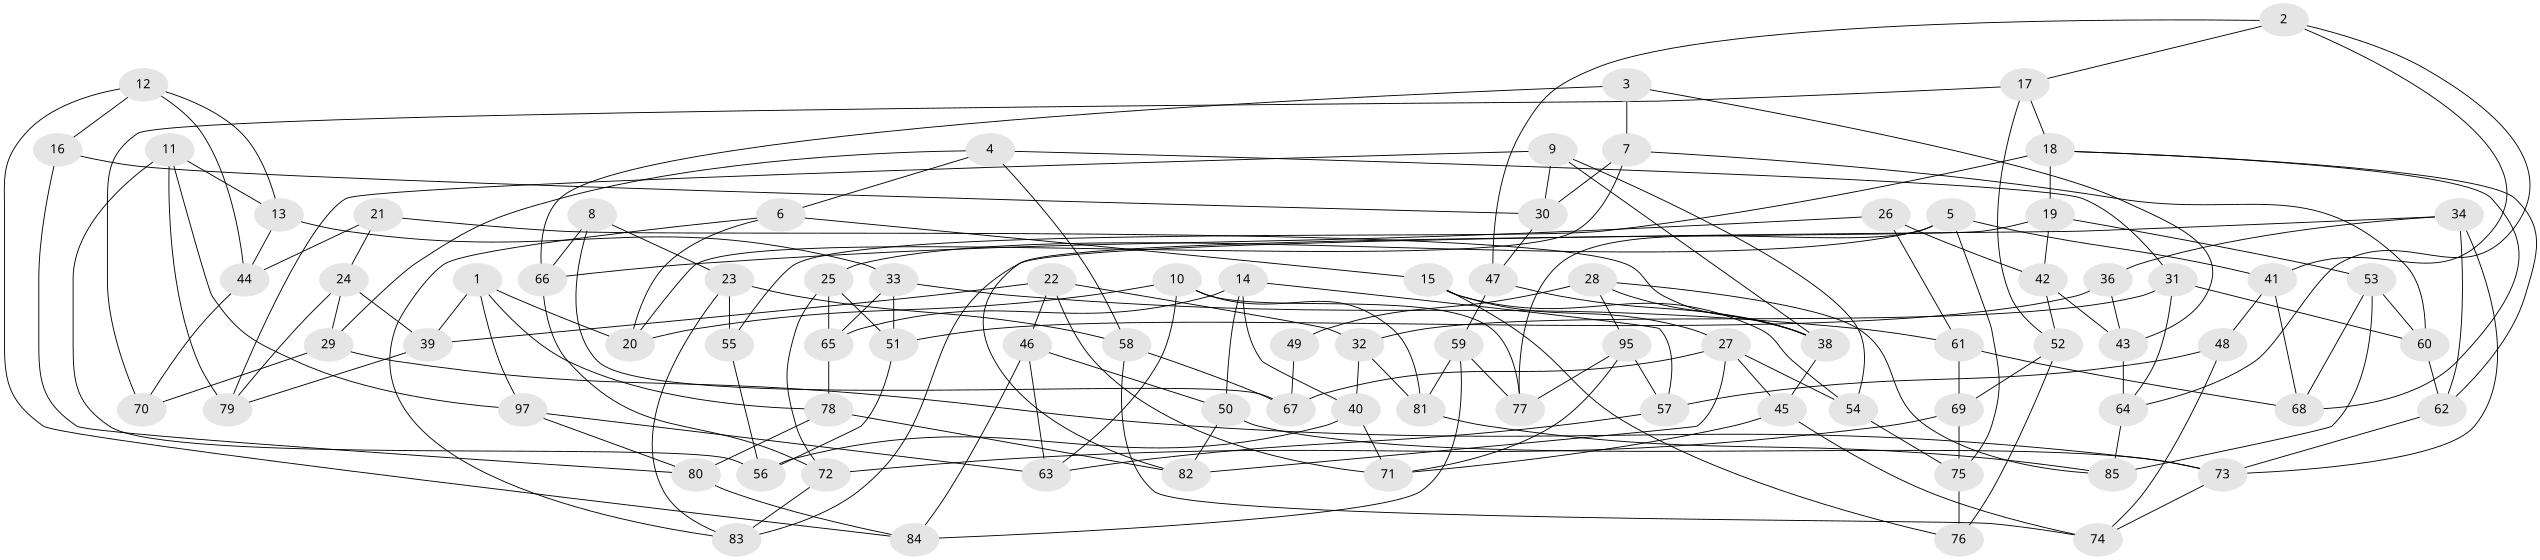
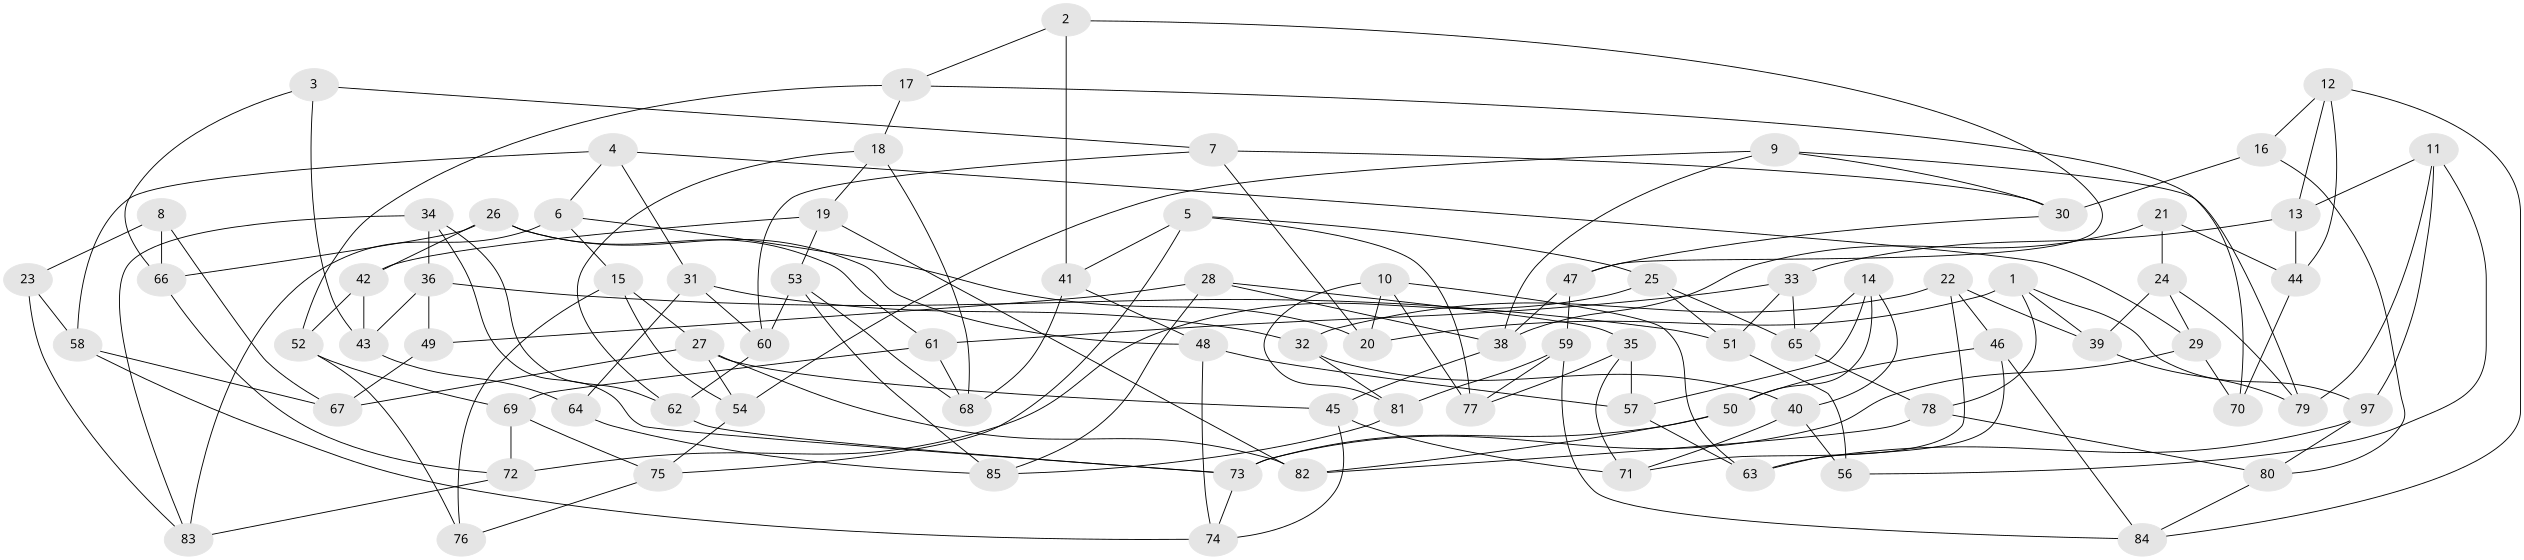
(2492, 248) -> none
none -> (868, 268)
none -> (429, 312)
(729, 345) -> none
(1627, 345) -> (1631, 345)
